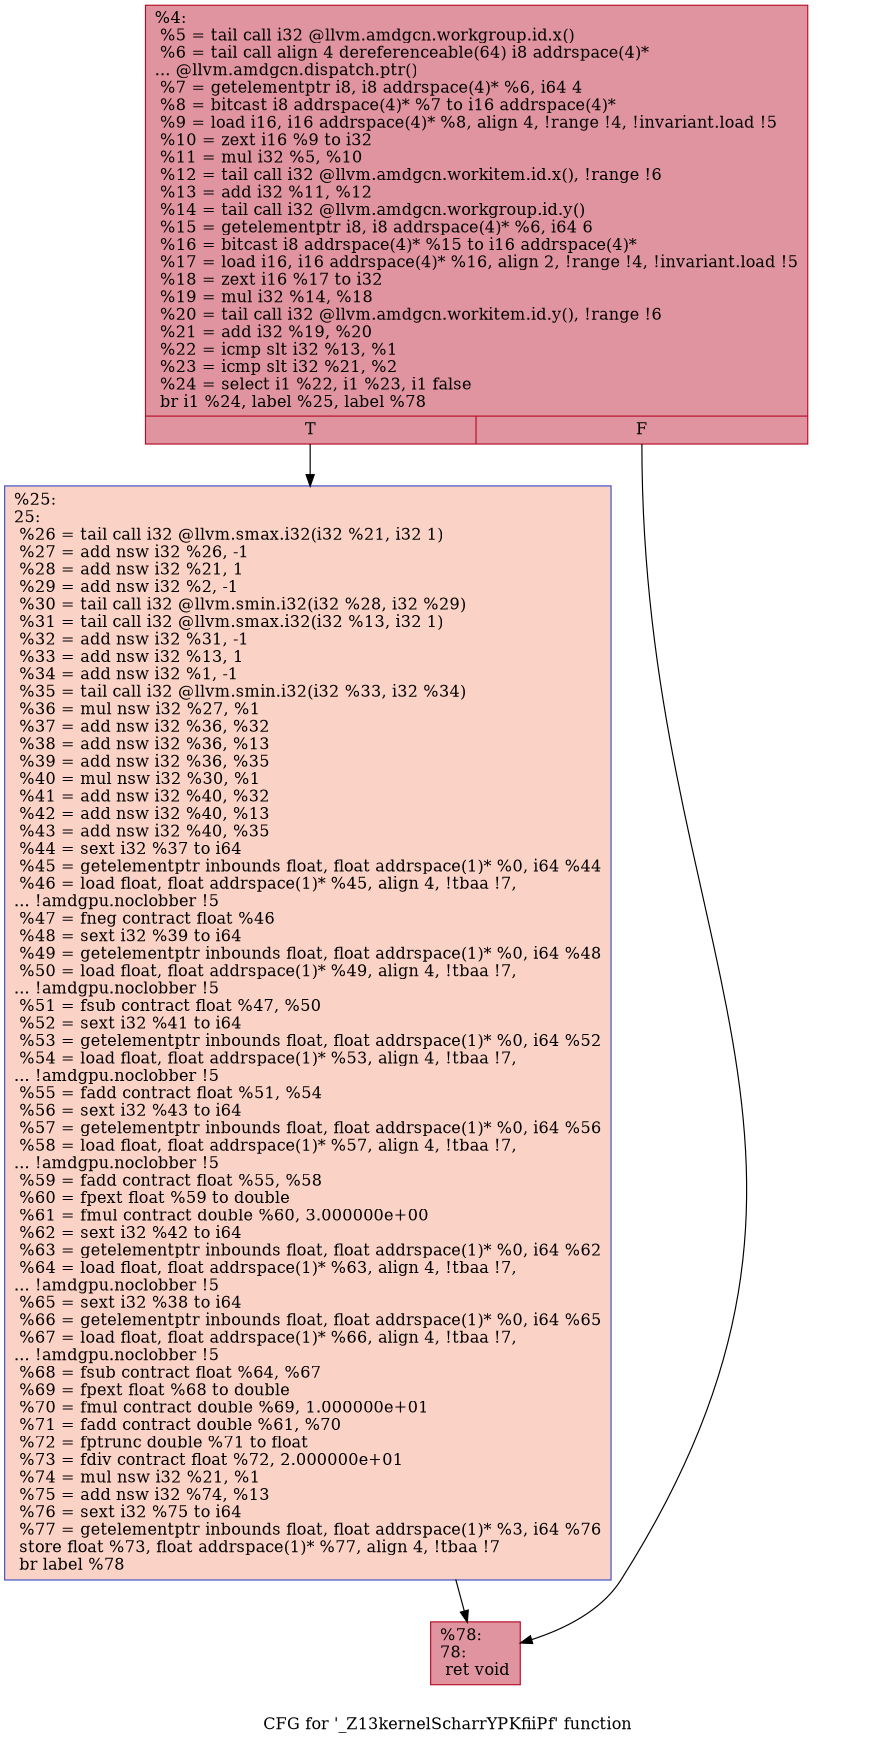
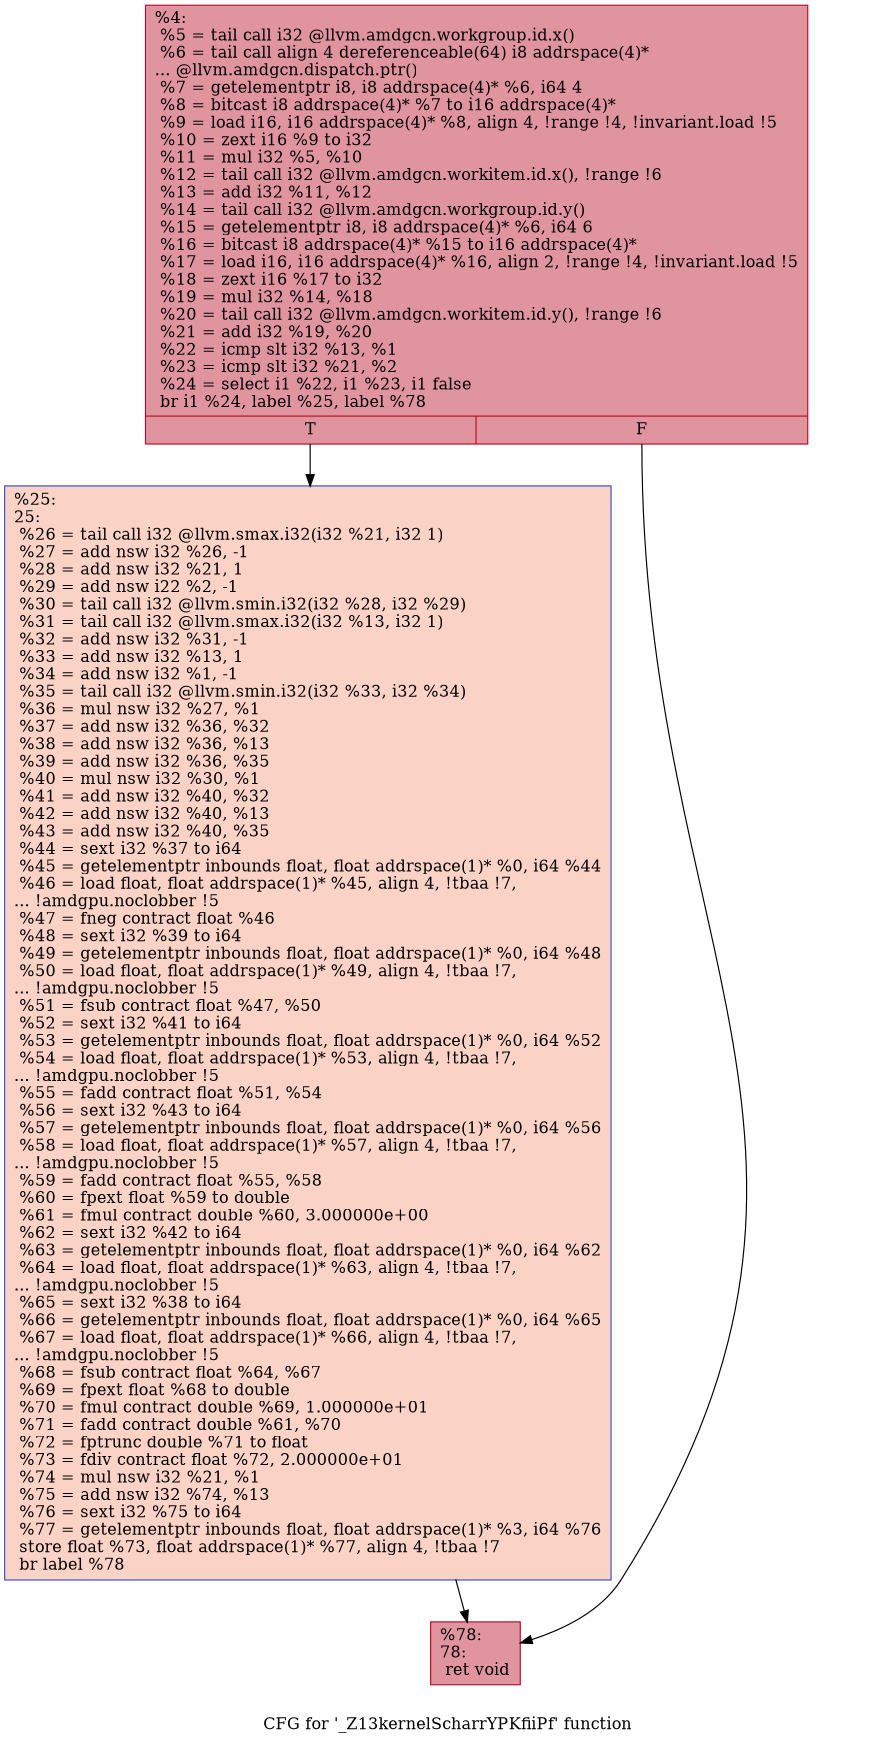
(126, 587) -> (126, 587)
